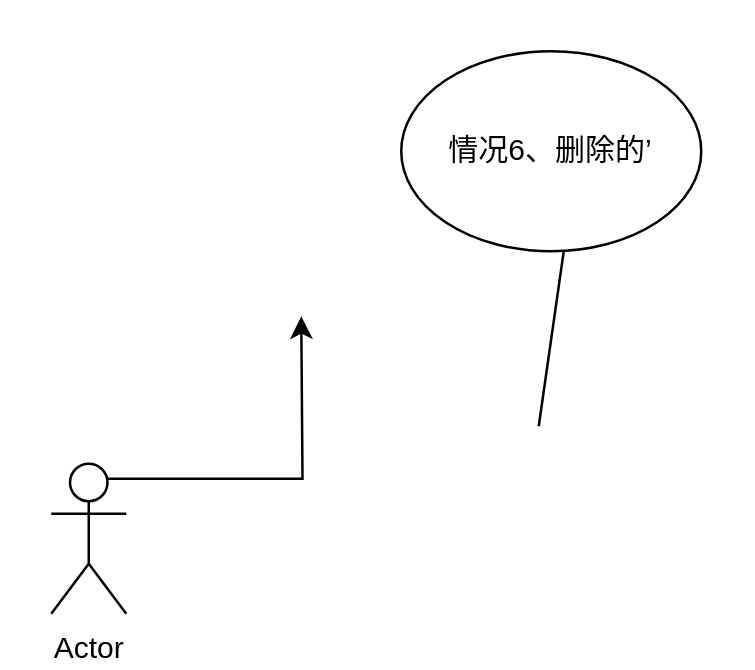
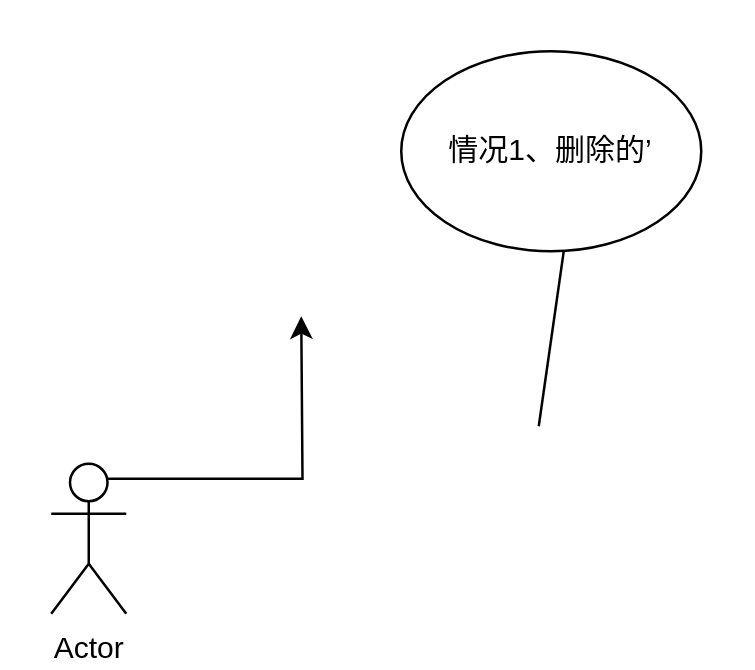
(551, 151) -> (551, 151)
